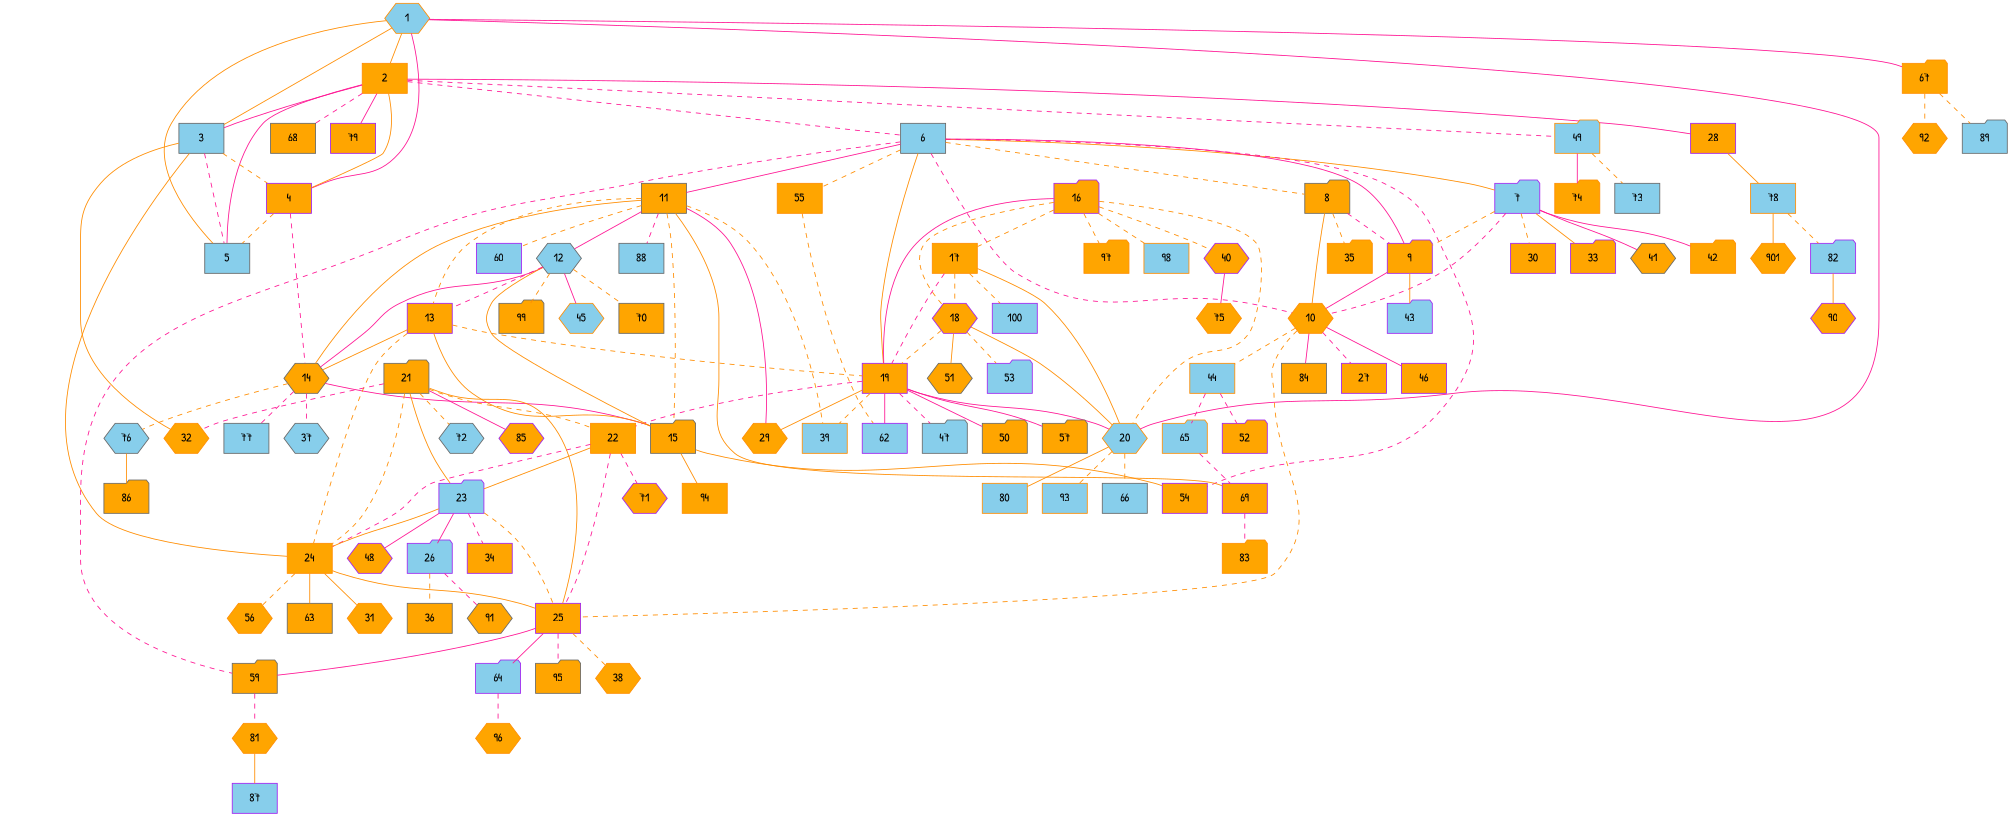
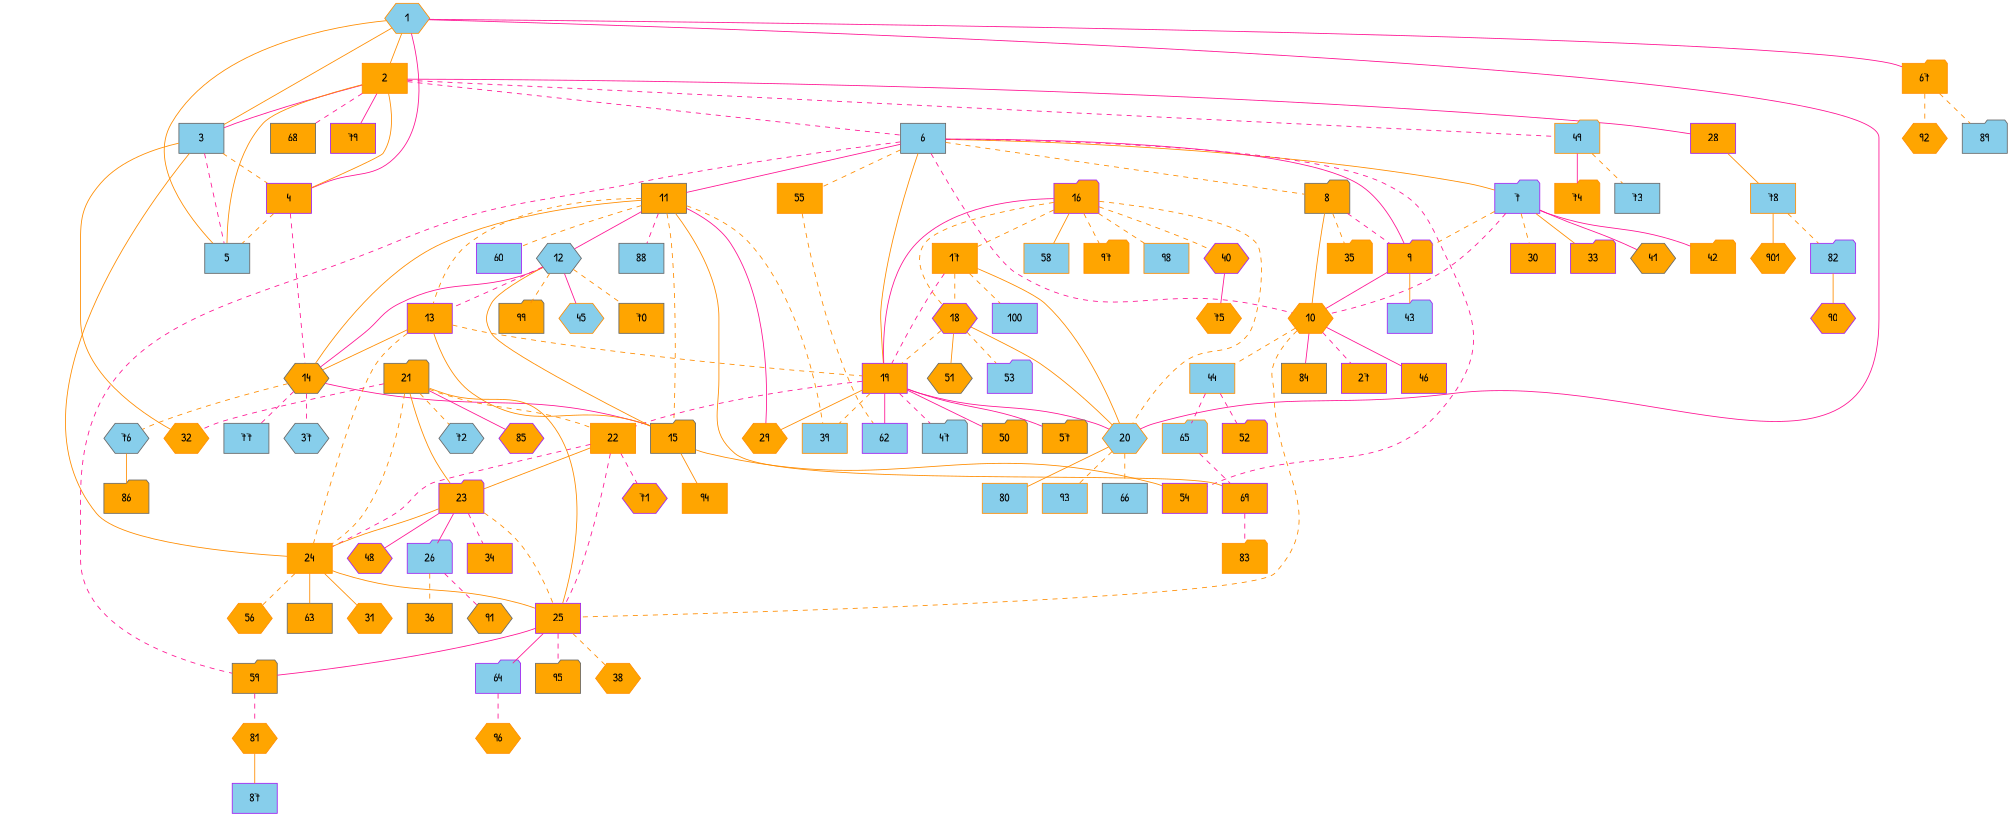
(257, 131) -> (257, 131)
none -> (1046, 258)
(461, 498) -> (461, 498)
